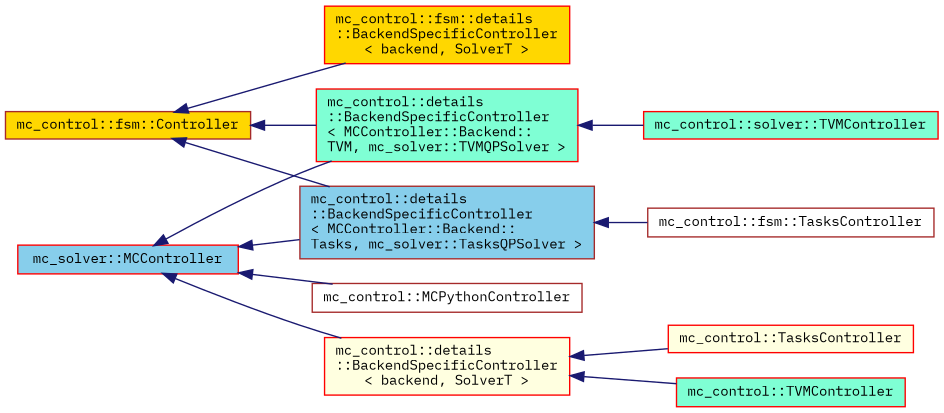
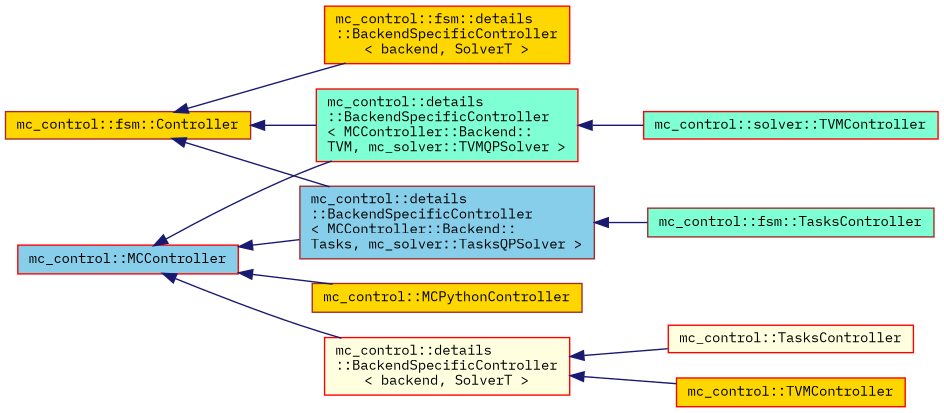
(791, 223) -> (791, 223)
(128, 260) -> (128, 260)
(447, 298) -> (447, 298)
(791, 392) -> (791, 392)
